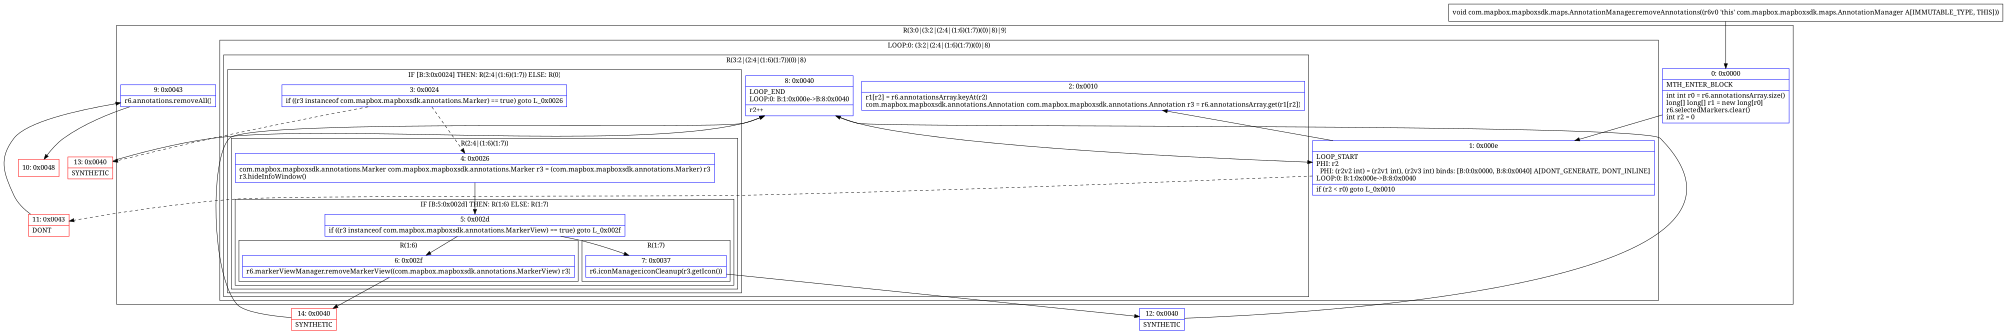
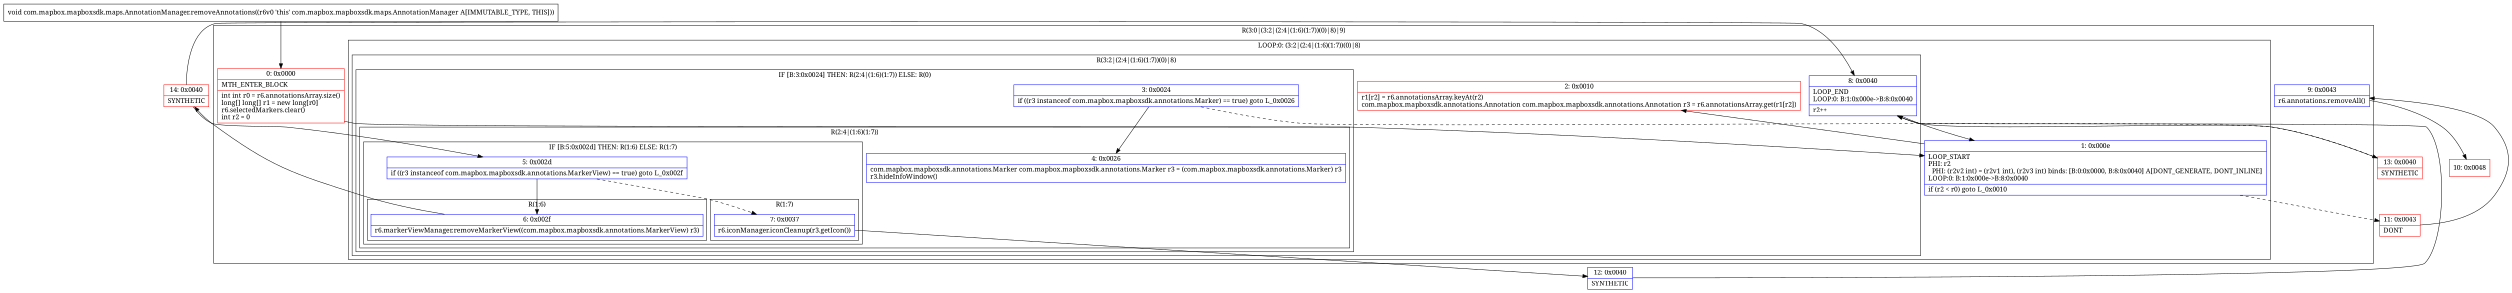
(1083, 96) -> (1579, 96)
(1726, 96) -> (281, 96)
(448, 129) -> (1132, 130)
(475, 193) -> (333, 133)
(593, 244) -> (675, 193)
